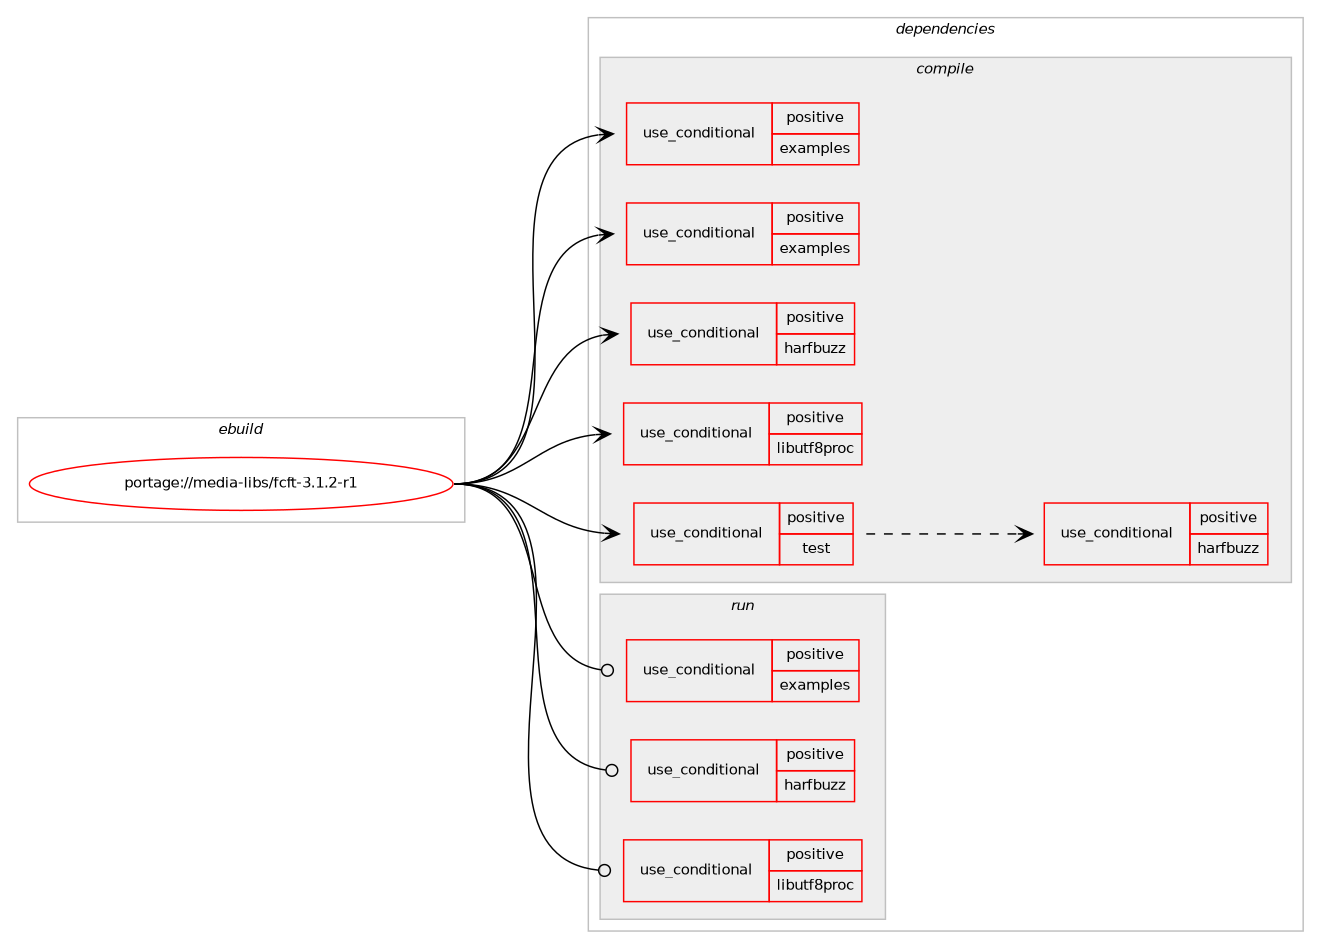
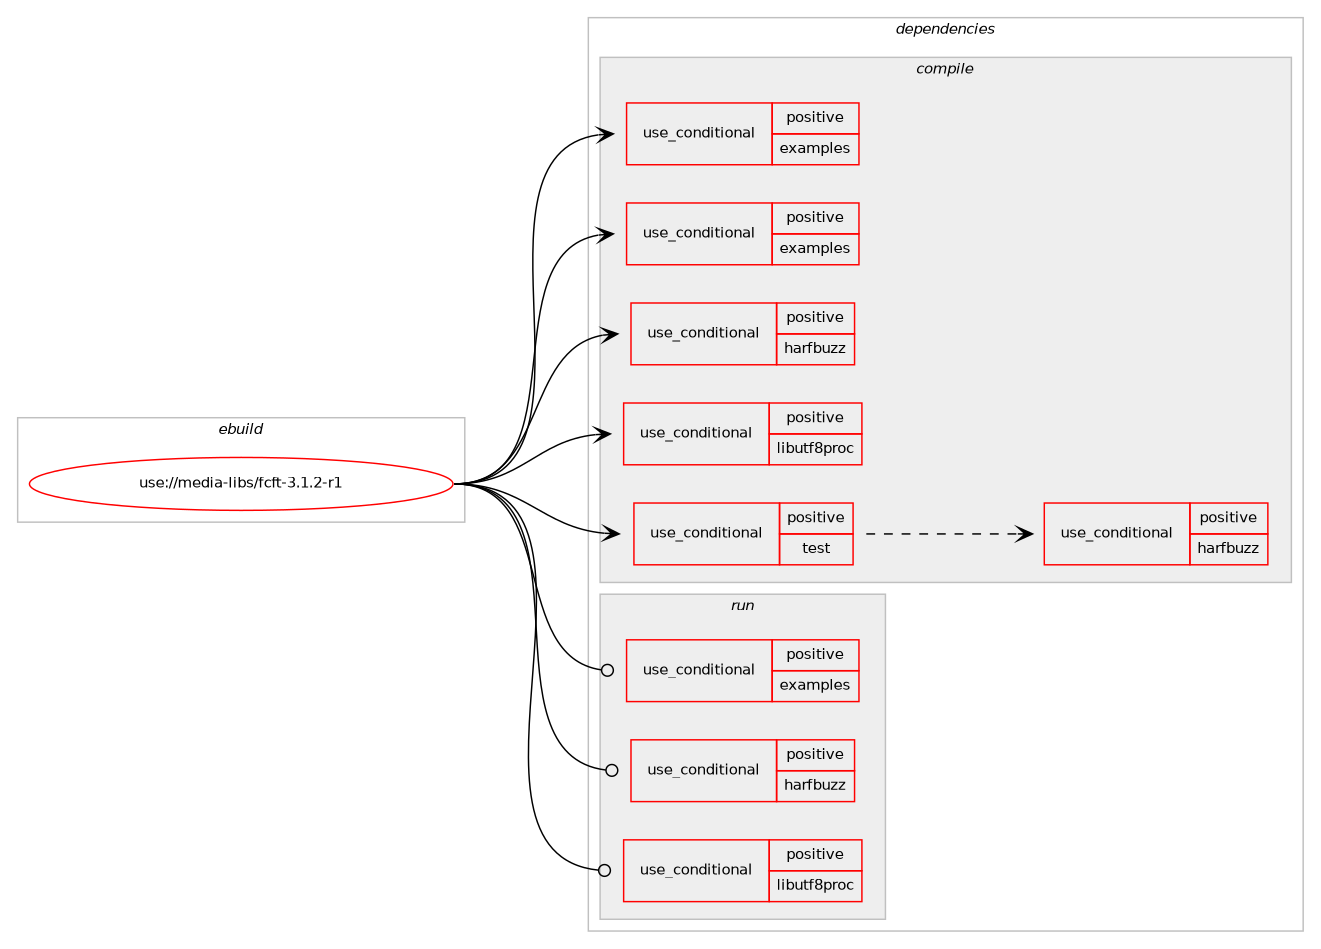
(241, 484) -> (241, 484)
